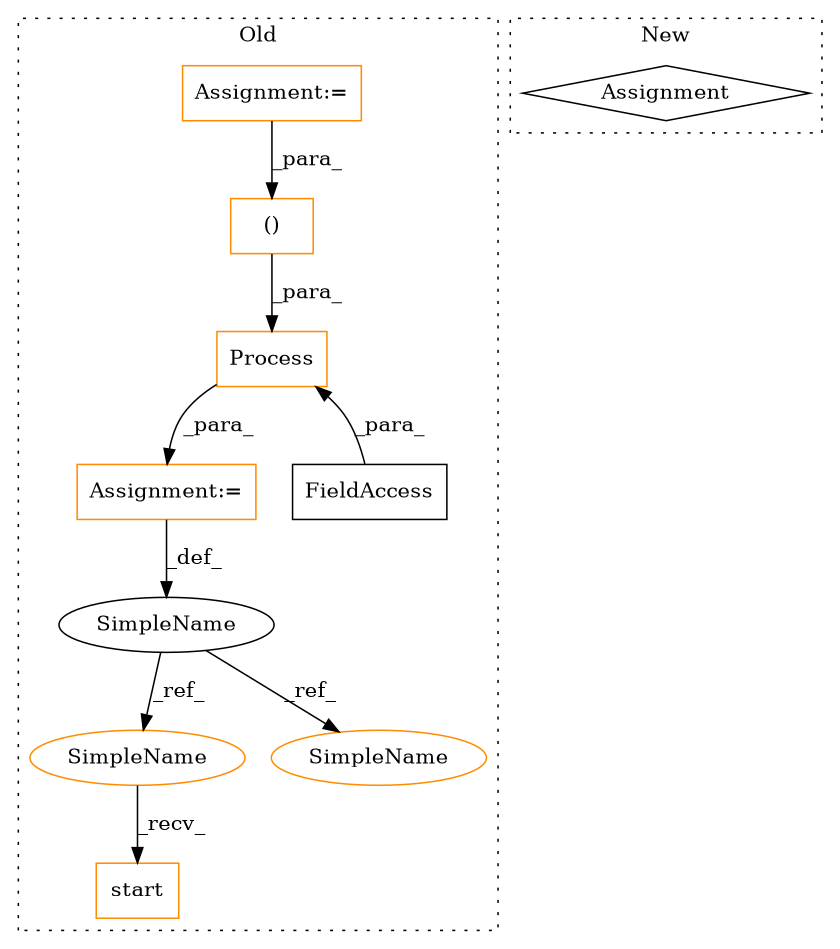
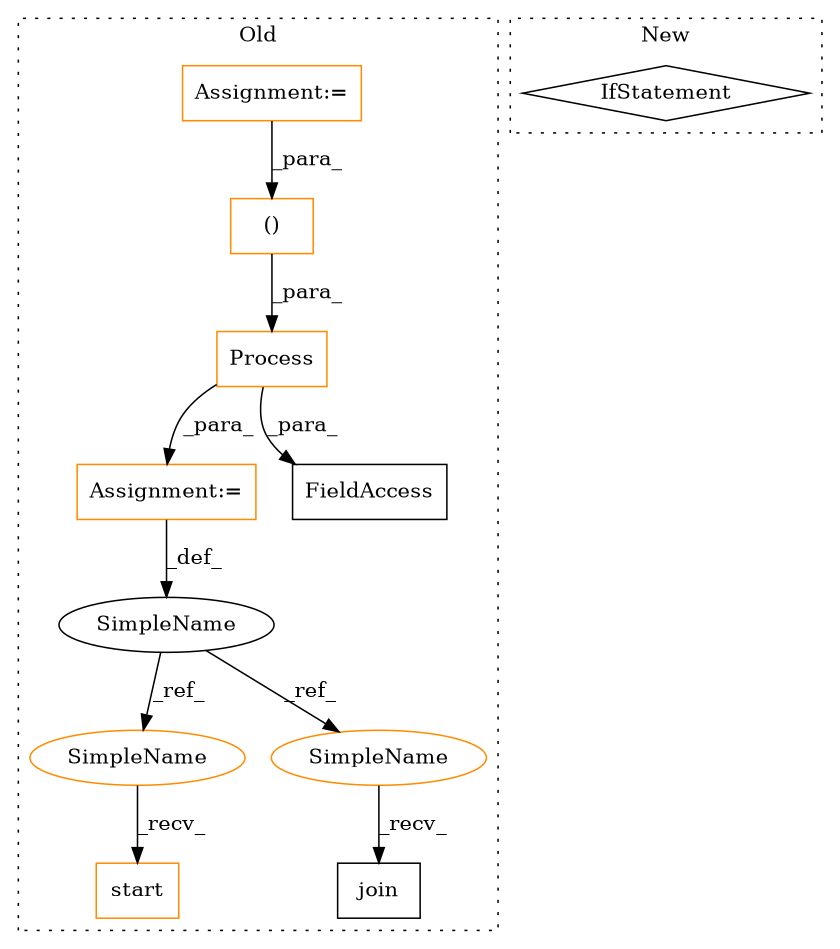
(666, 93) -> (666, 93)
(352, 427) -> (262, 424)
none -> (379, 891)
